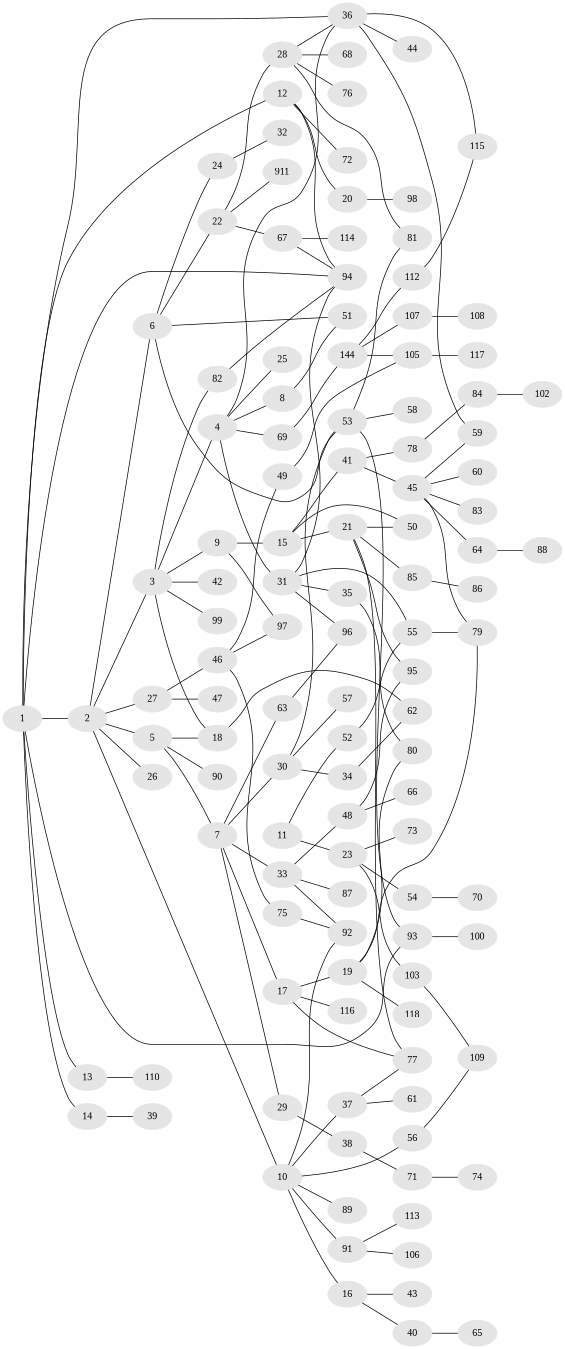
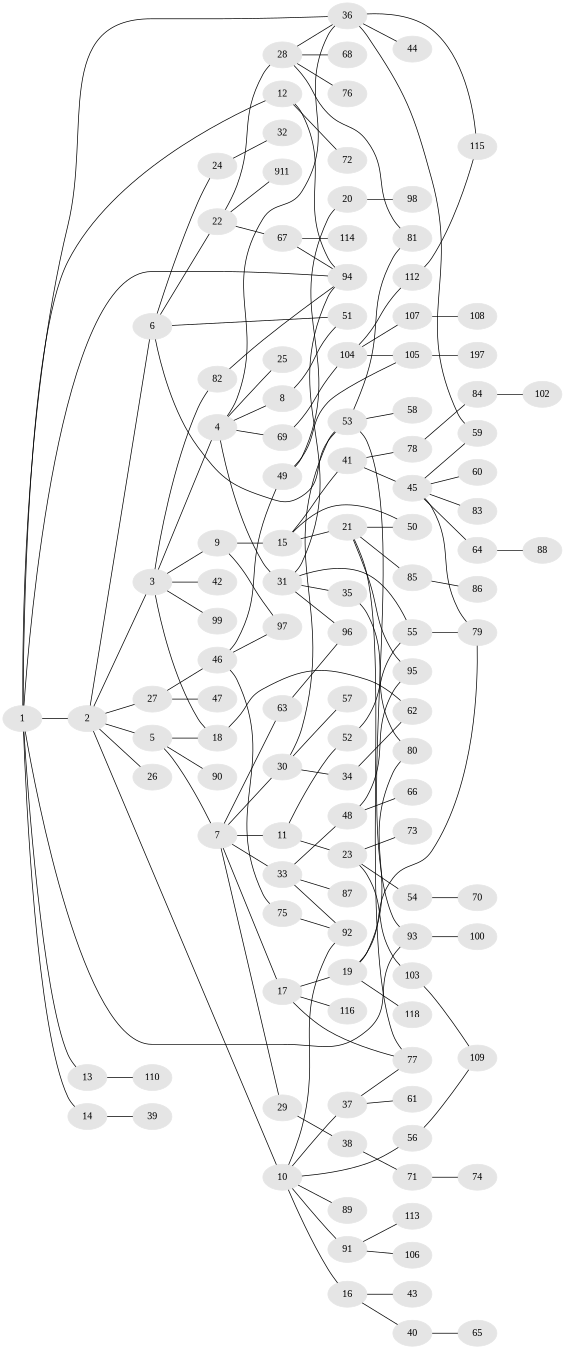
(319, 163) -> (313, 325)
(347, 355) -> (347, 355)
(477, 355) -> (477, 355)
none -> (252, 836)
